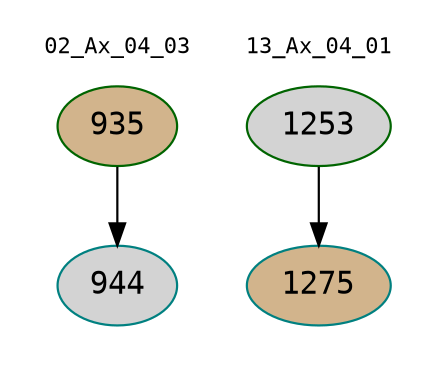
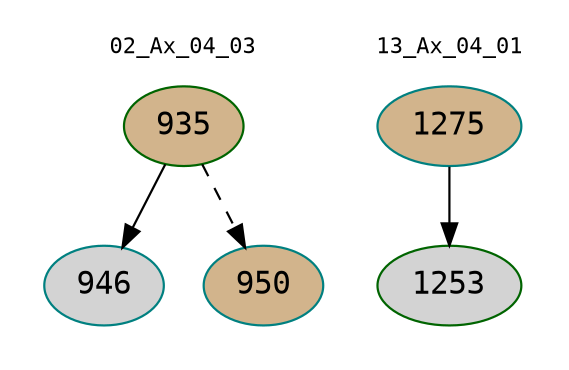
(319, 195) -> (449, 195)
(117, 286) -> (104, 286)
none -> (263, 286)
